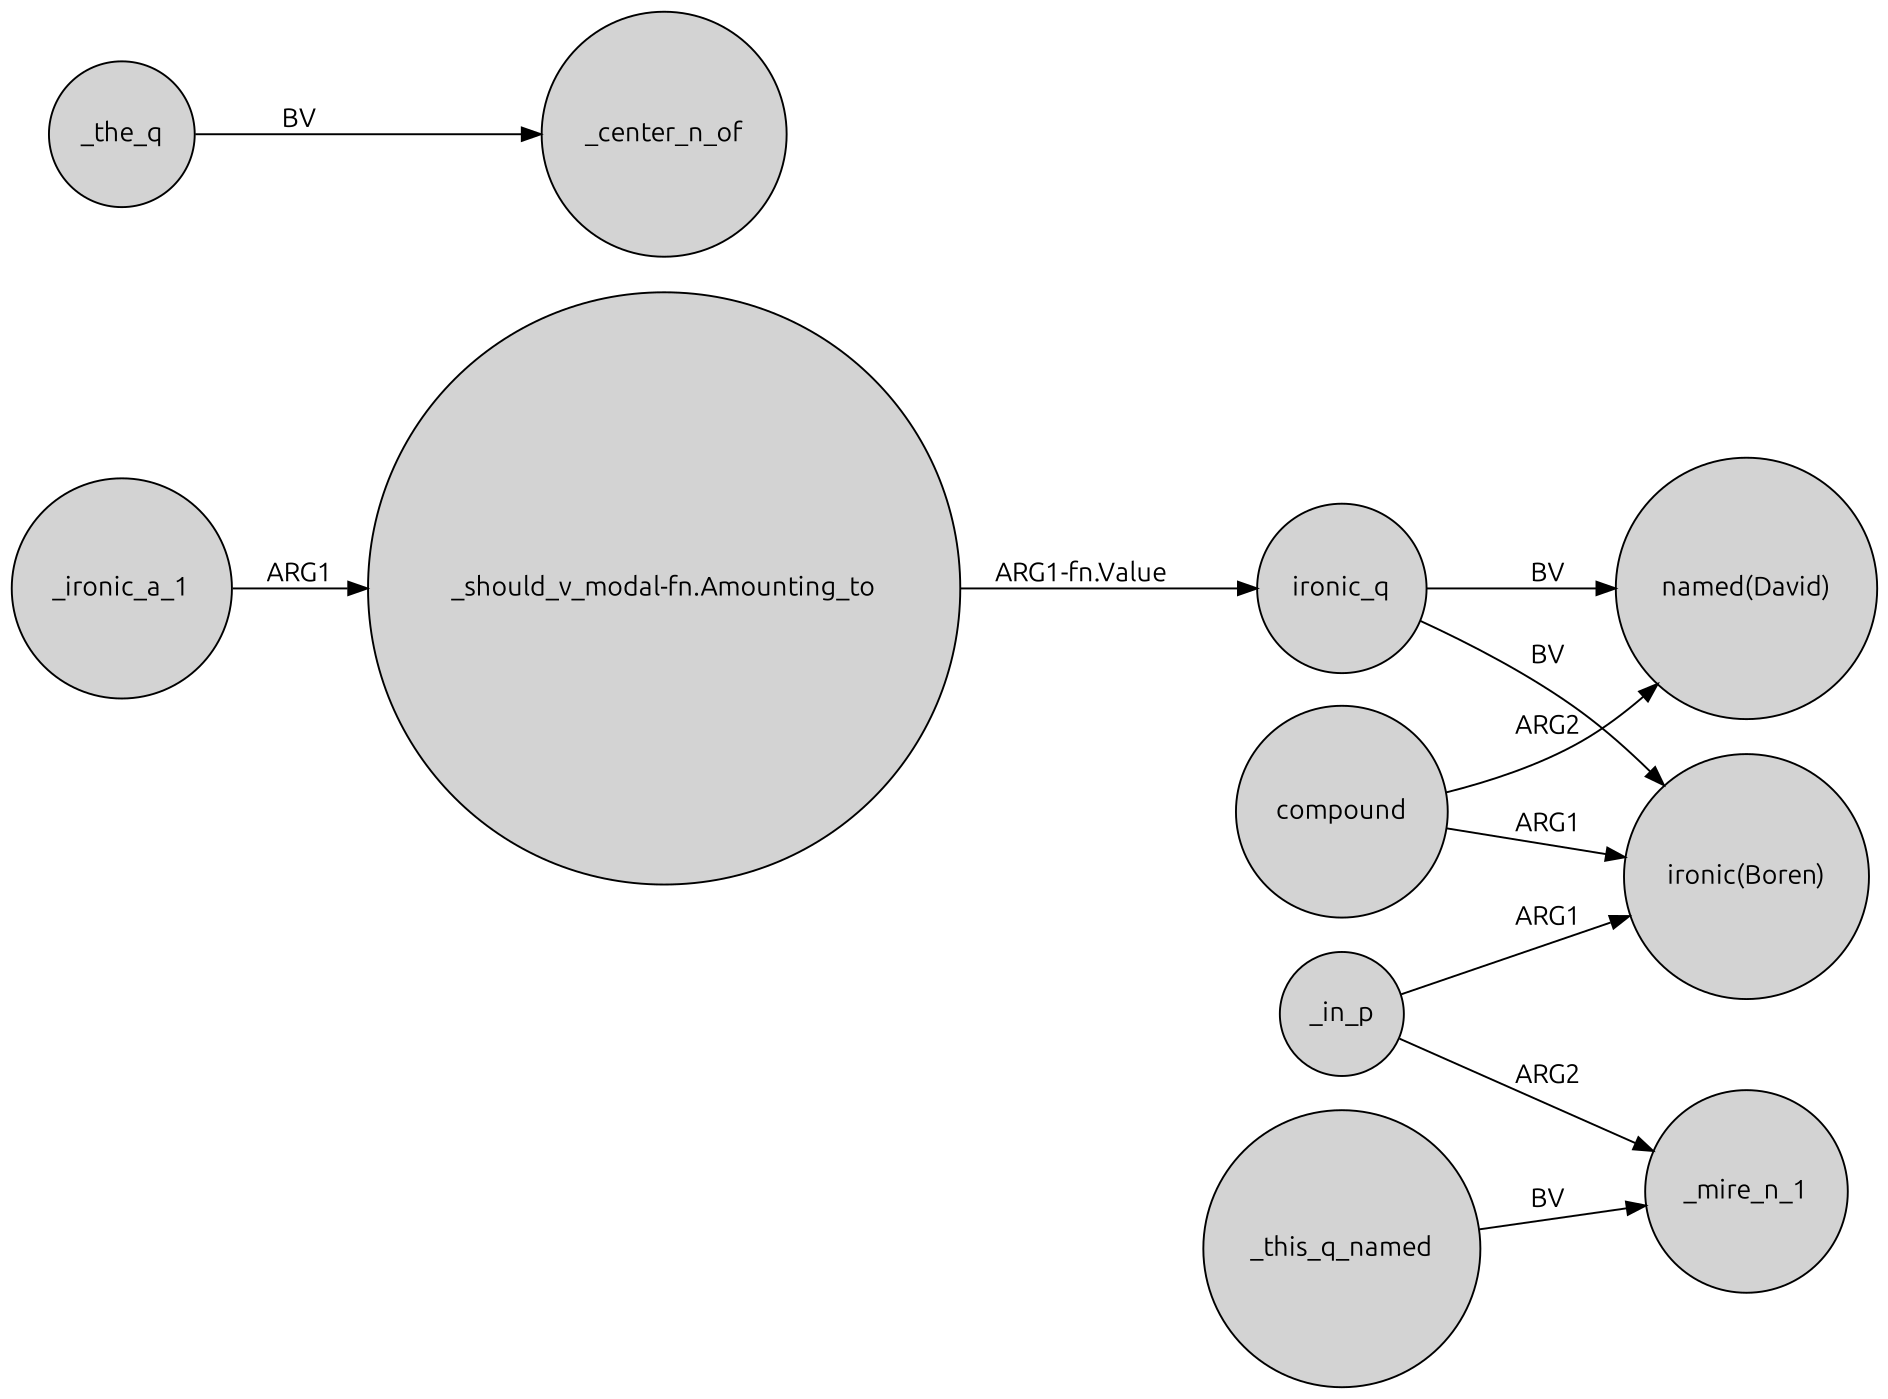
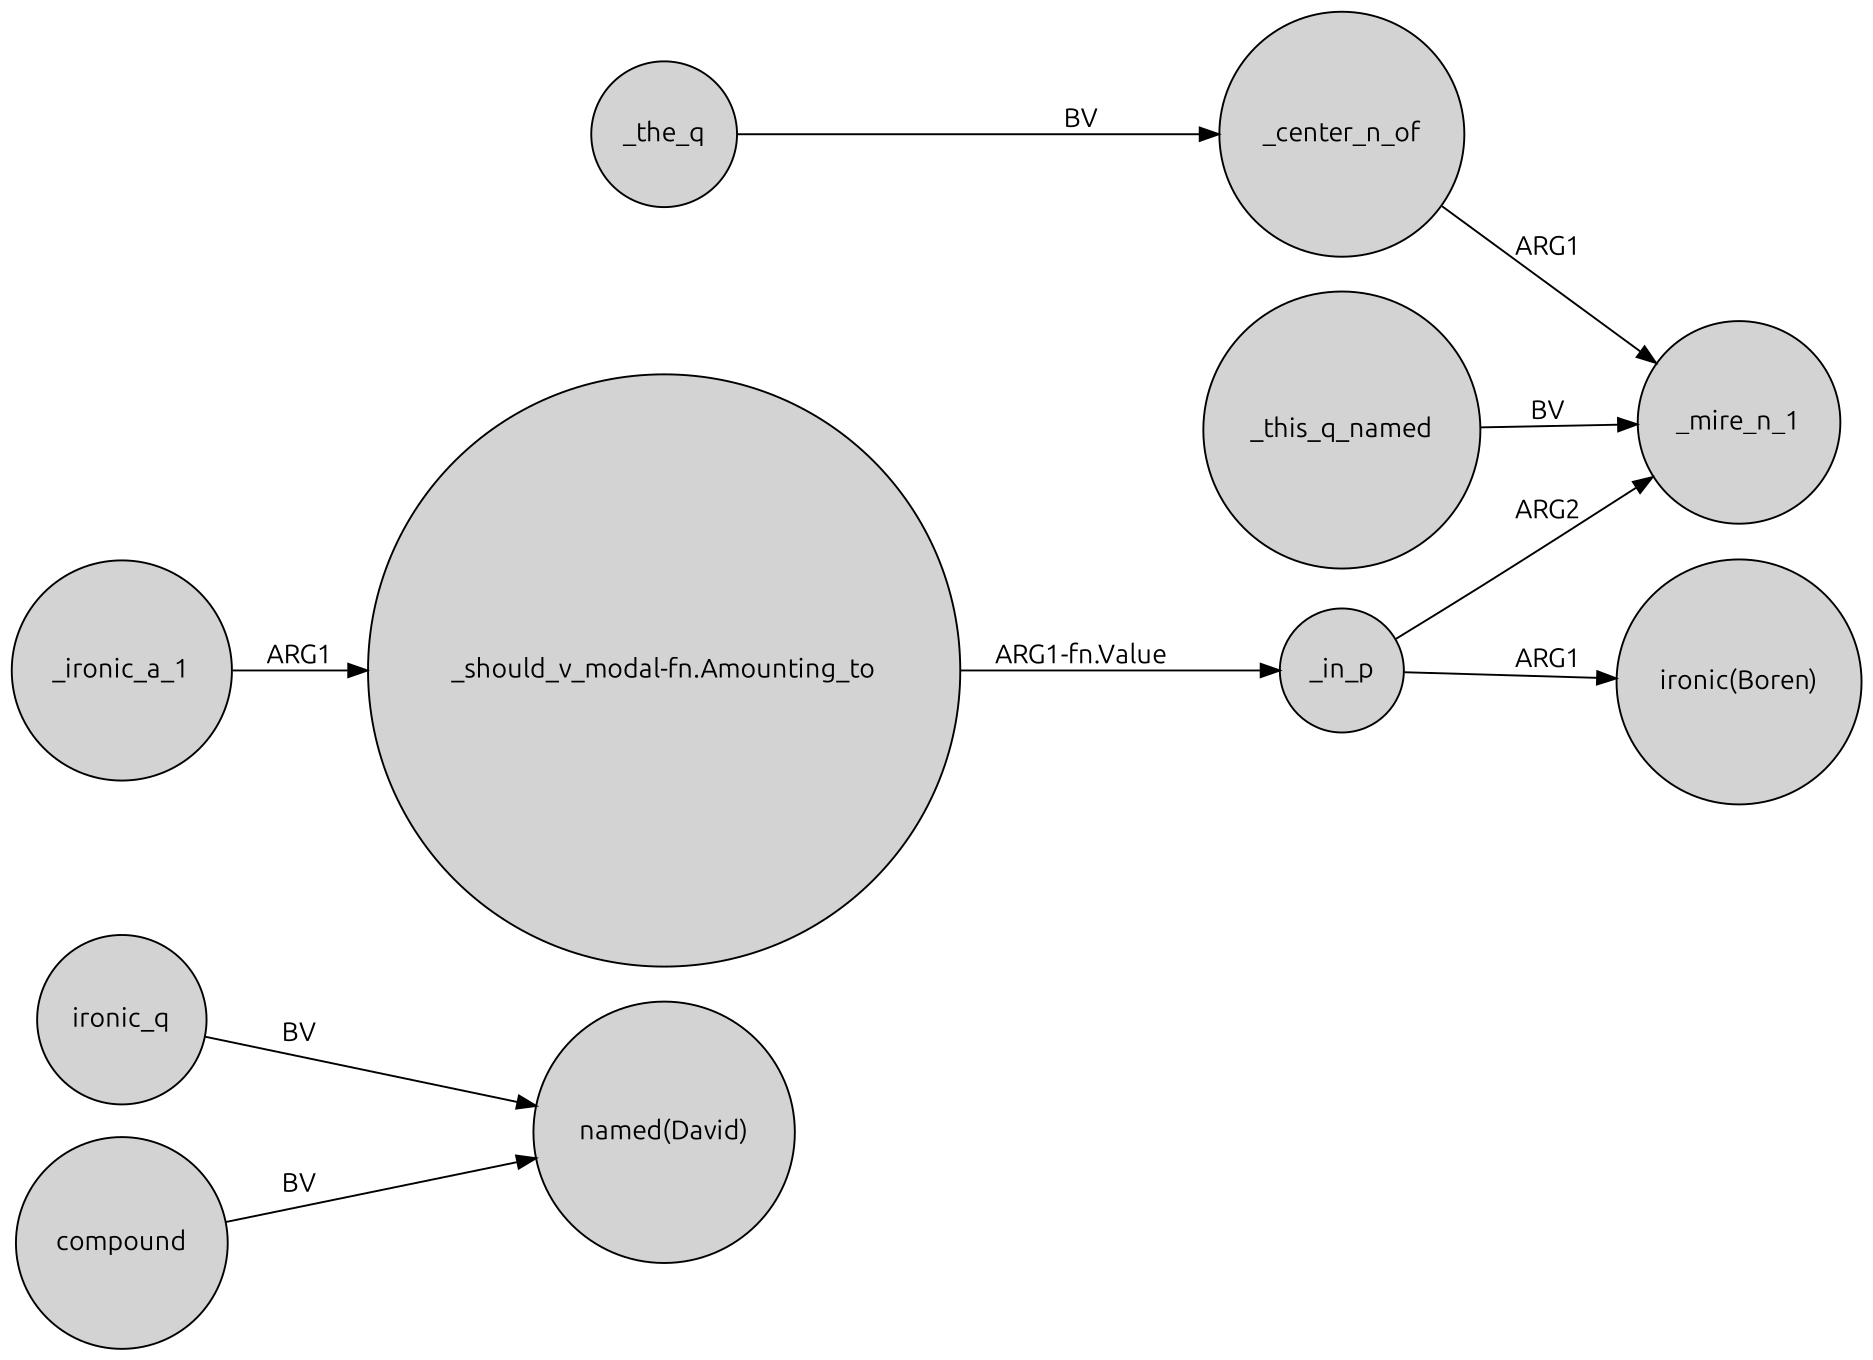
none -> (1541, 279)
(1099, 588) -> (1110, 670)
(1542, 686) -> none
(1549, 727) -> (300, 1185)
(1526, 841) -> none
